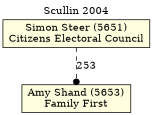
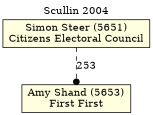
(76, 99) -> (76, 99)
